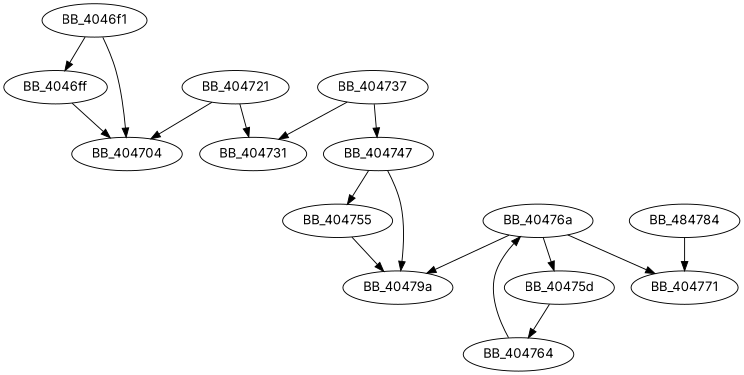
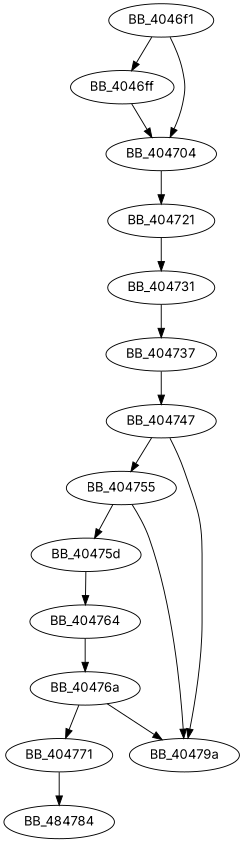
(185, 118) -> (161, 183)
(317, 118) -> (161, 316)
(547, 250) -> (106, 517)
(685, 250) -> (59, 784)
